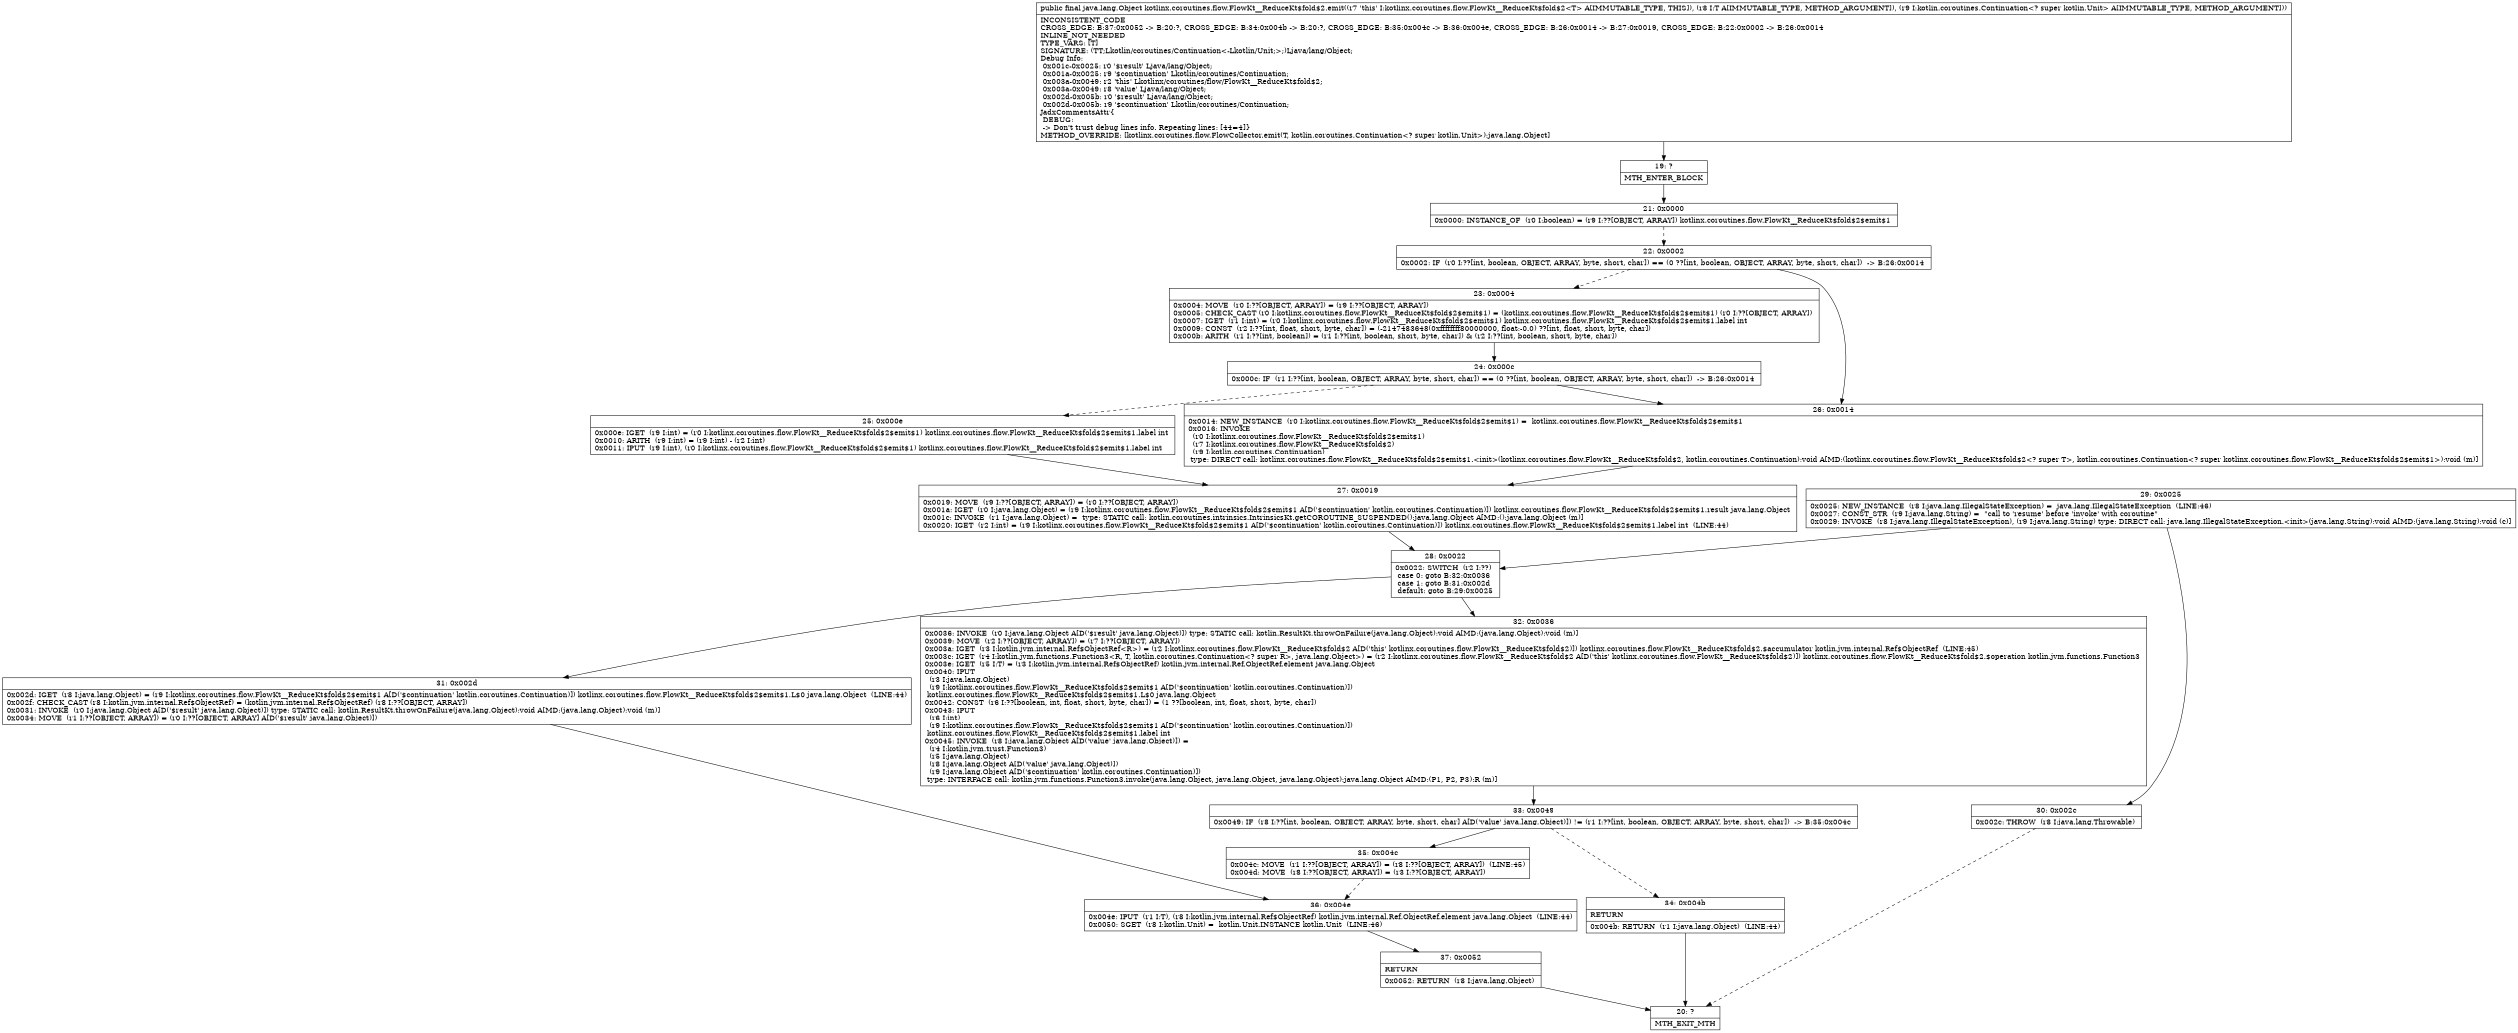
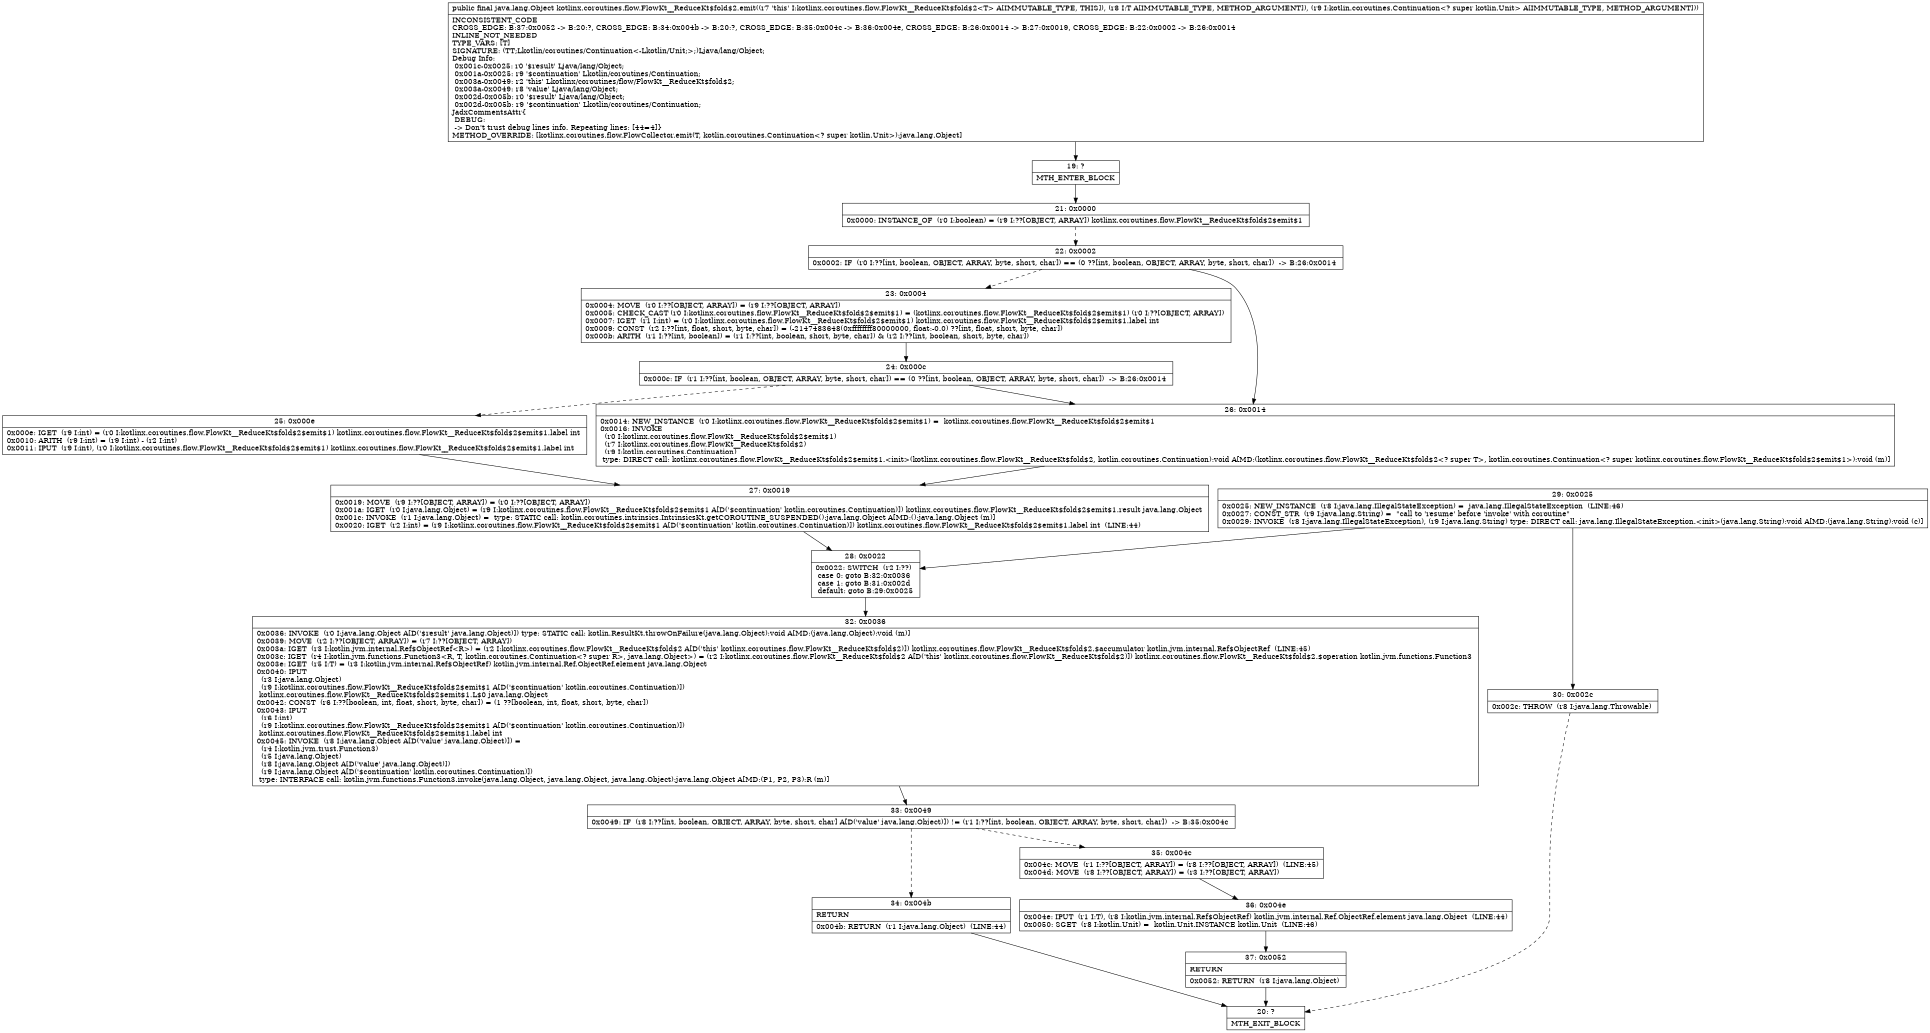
(457, 701) -> none
(1465, 837) -> (1028, 837)
(1356, 887) -> (1216, 888)
(1685, 1024) -> (1266, 1024)
